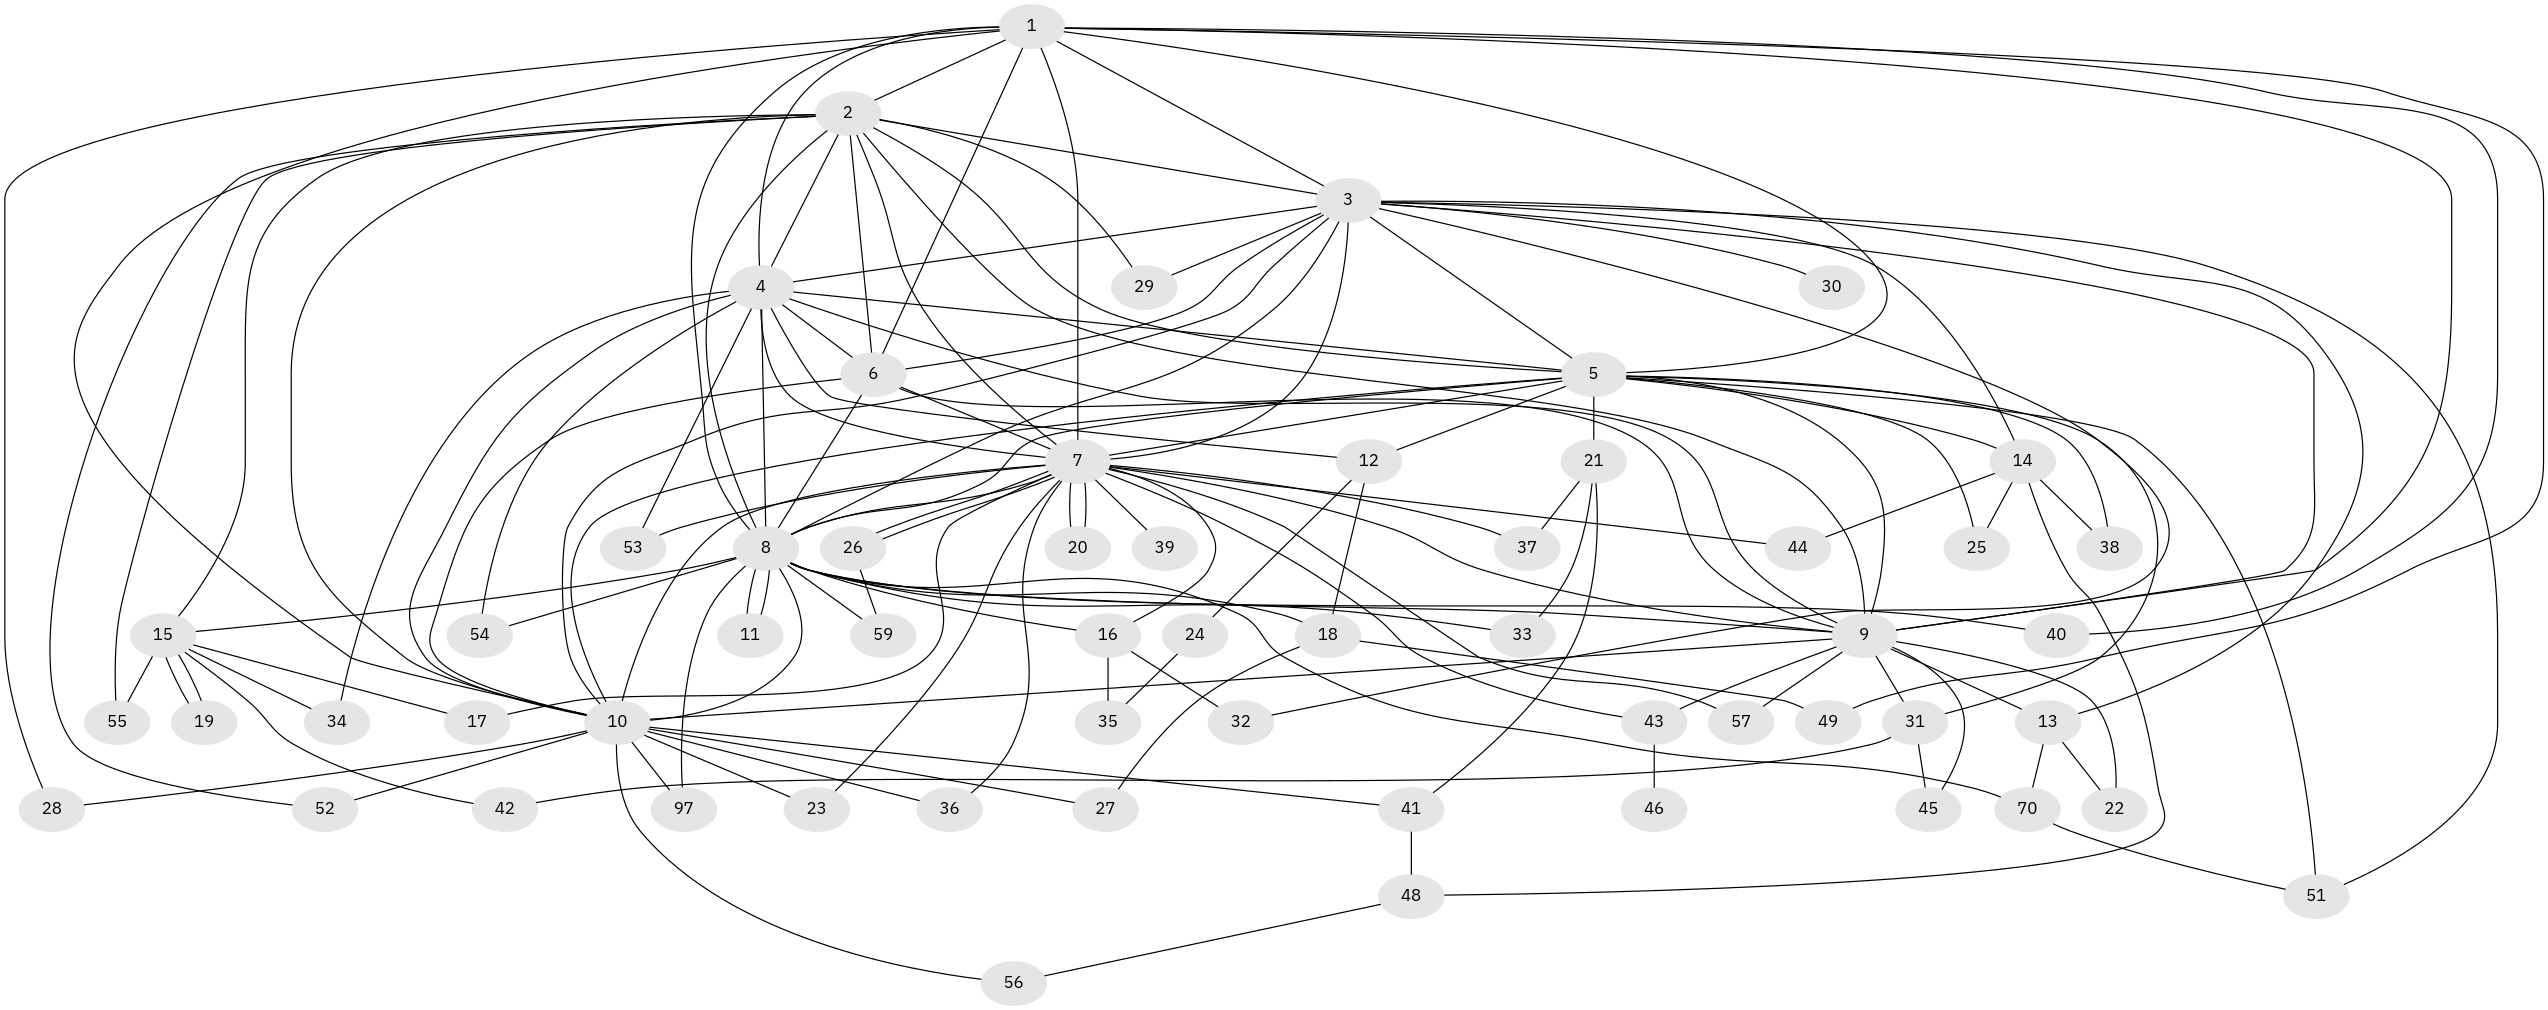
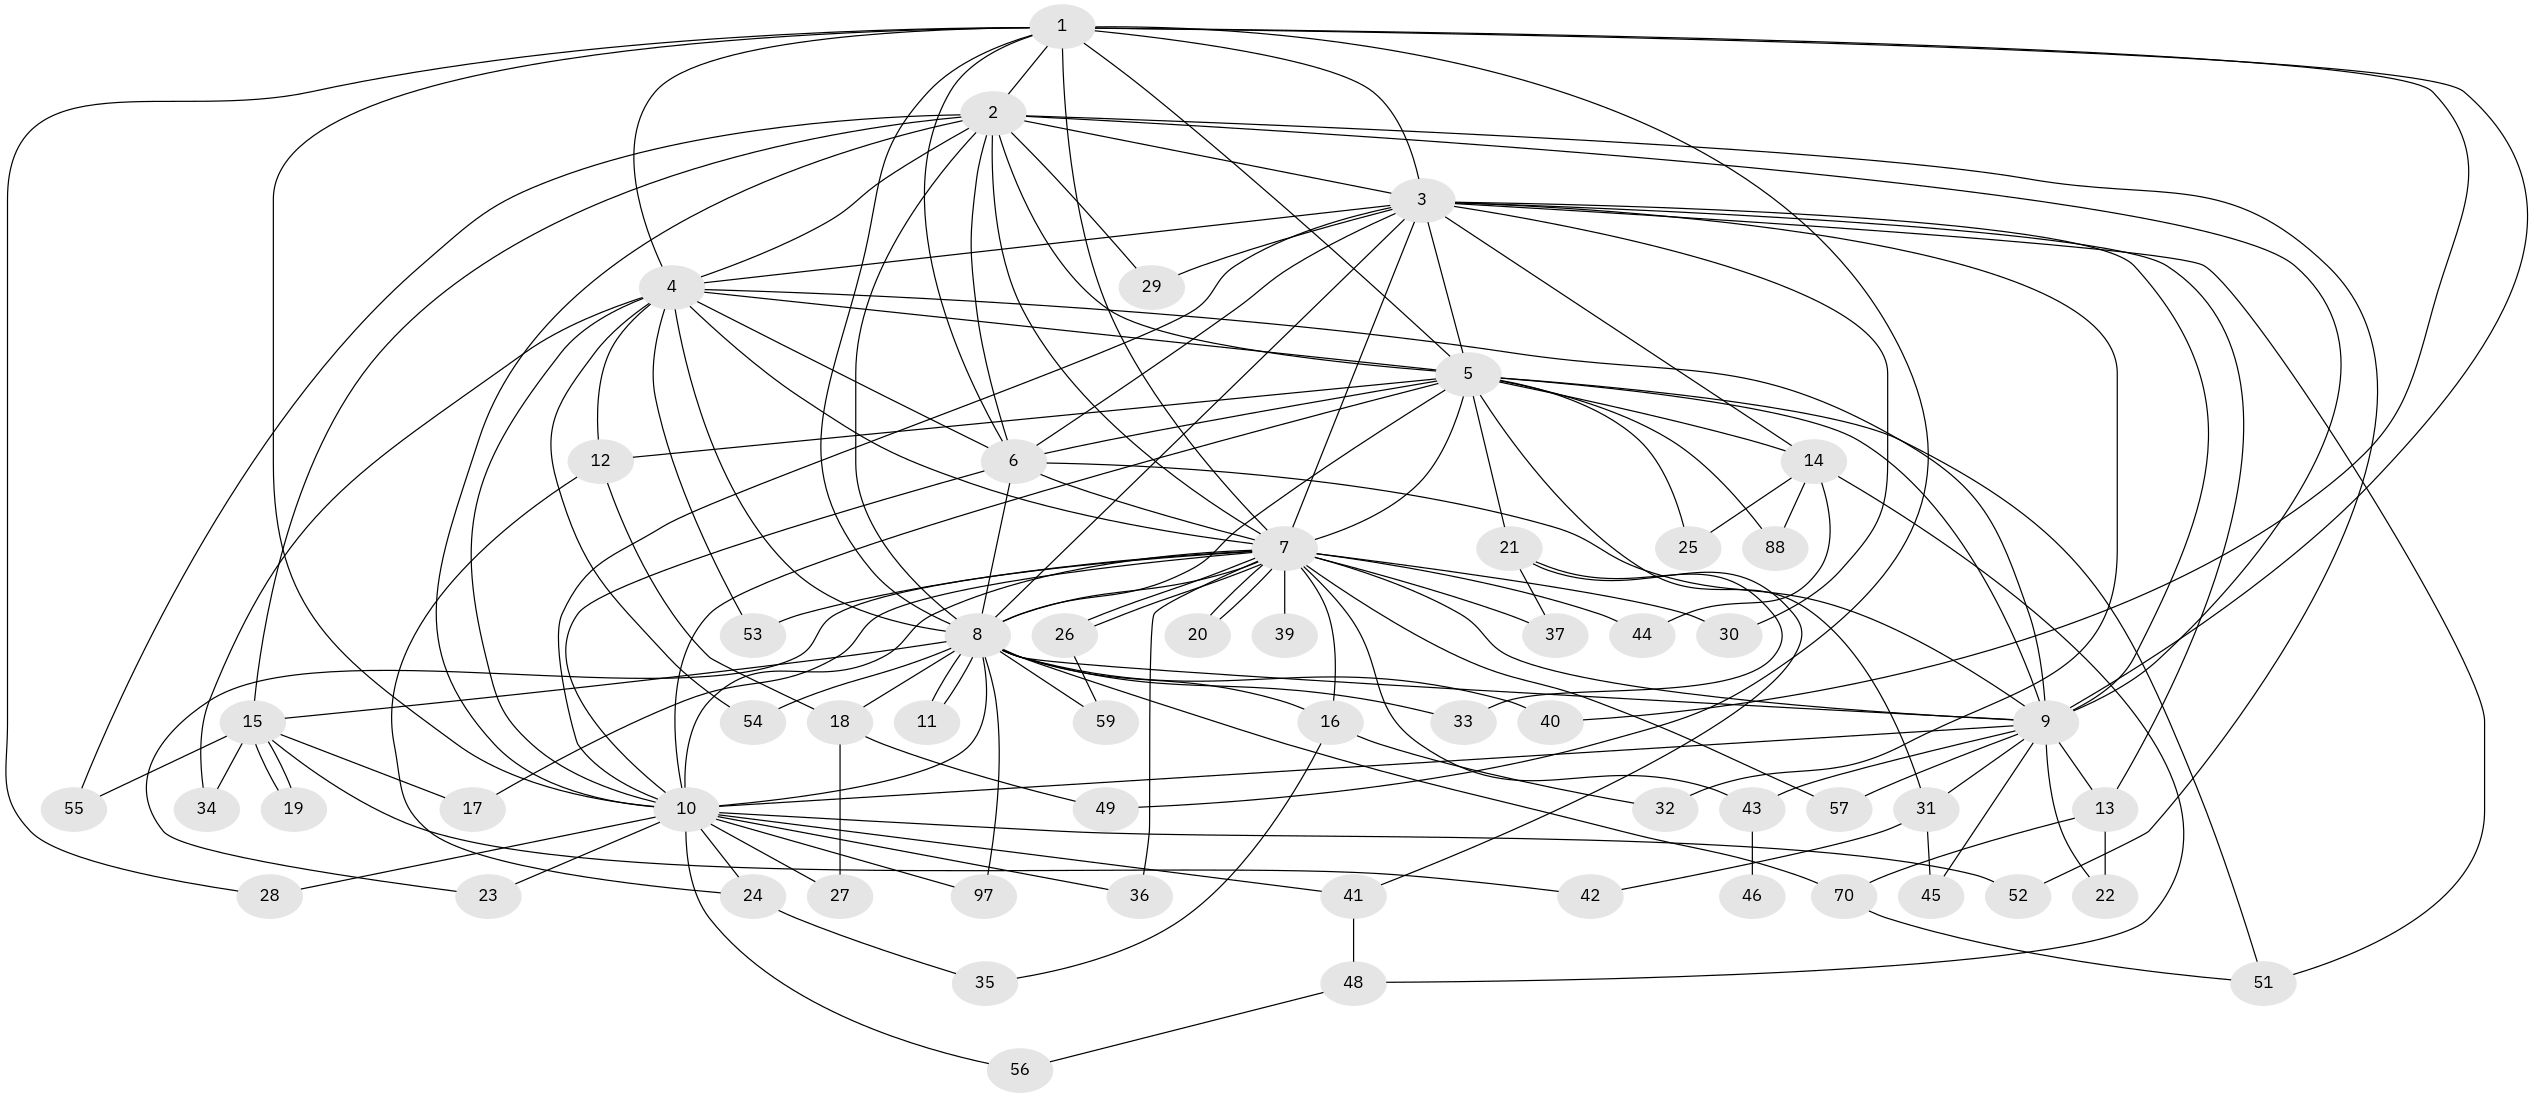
none -> (1240, 415)
(2110, 549) -> (1775, 549)
none -> (1512, 581)
none -> (720, 853)
